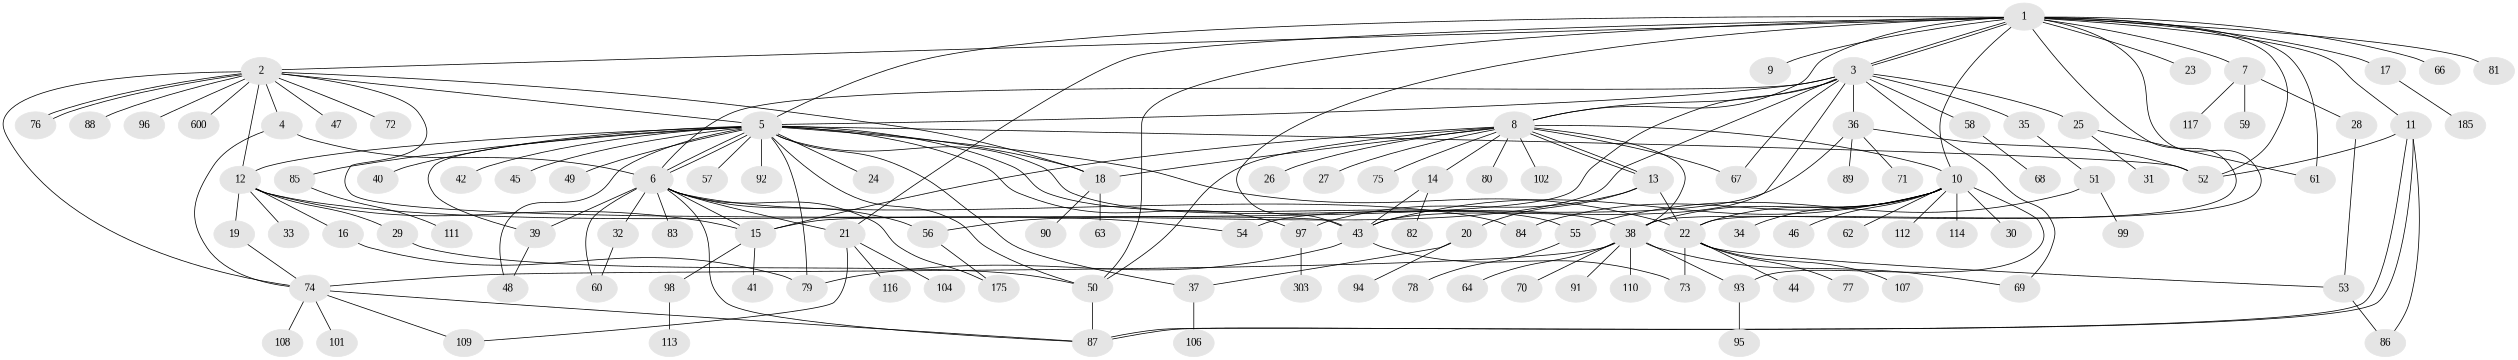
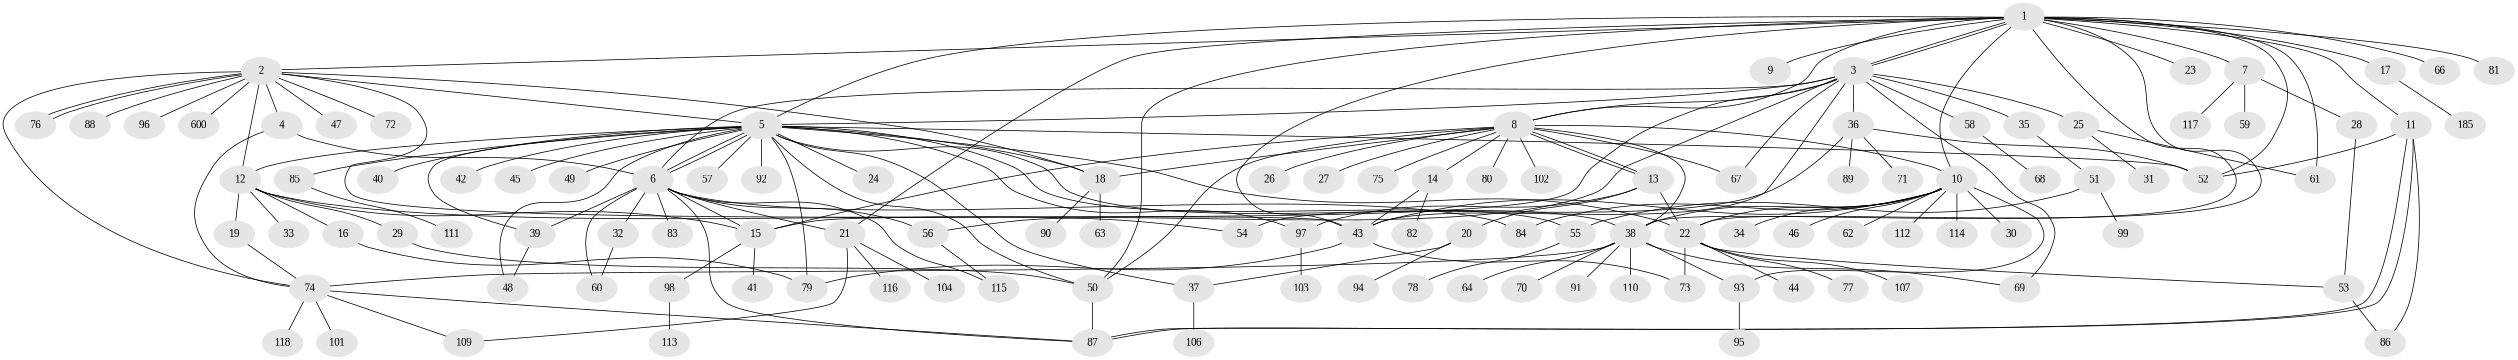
(999, 289) -> (999, 289)
(1301, 289) -> (1301, 289)
(283, 343) -> (283, 343)
